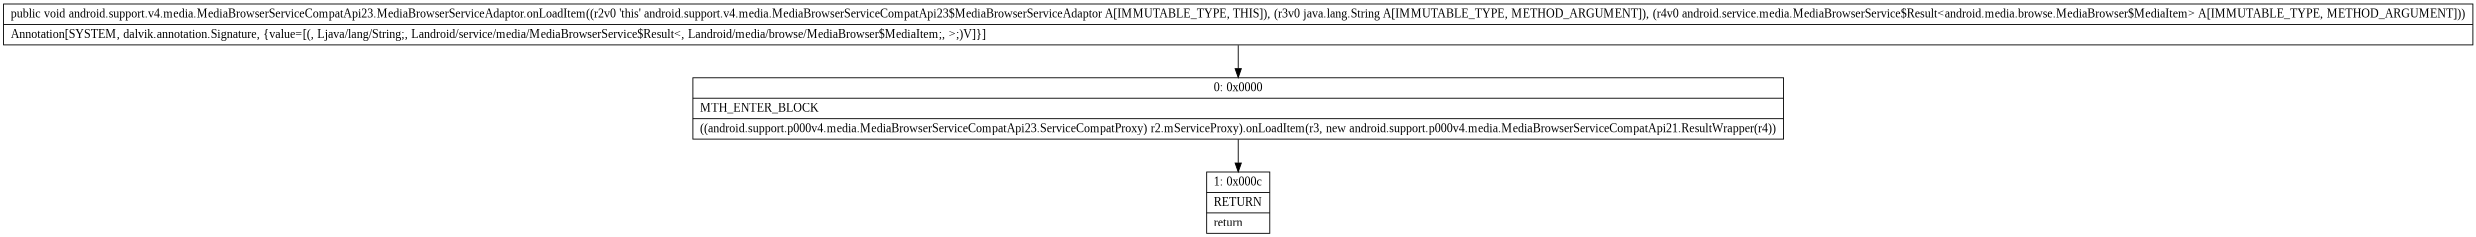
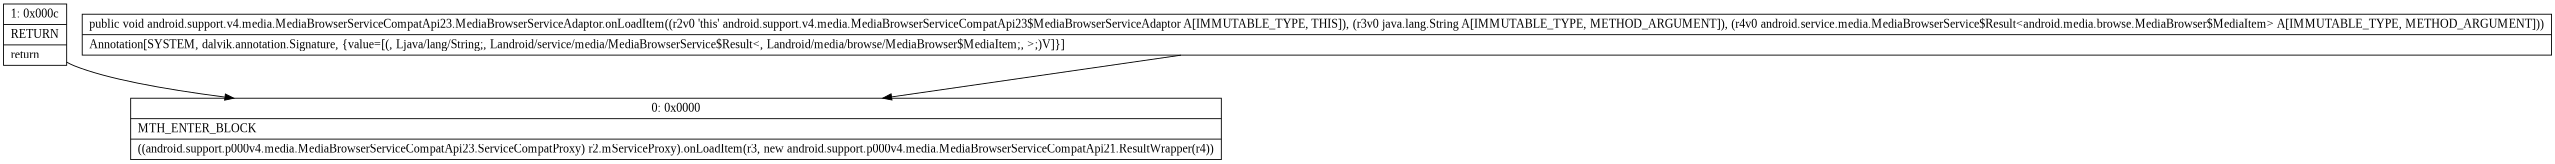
(1238, 151) -> (145, 84)
